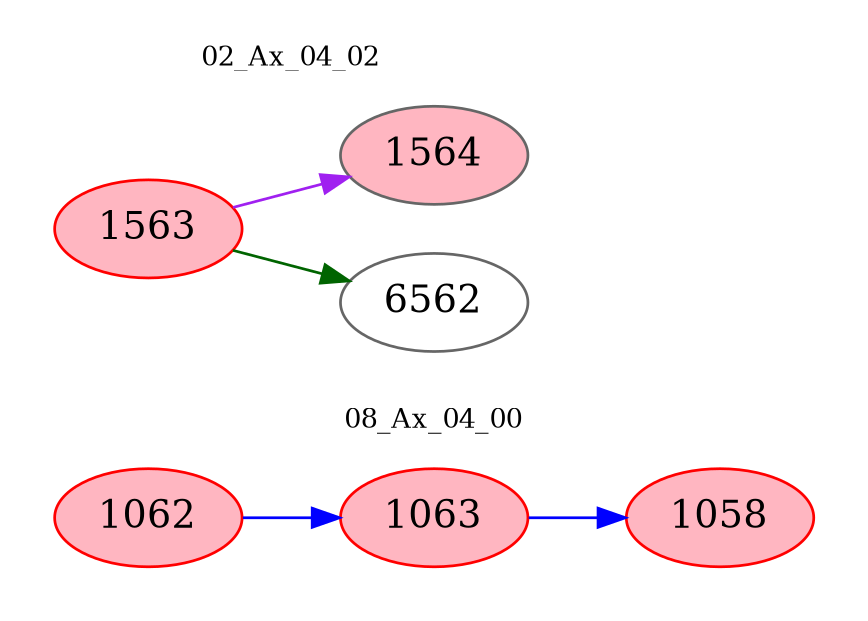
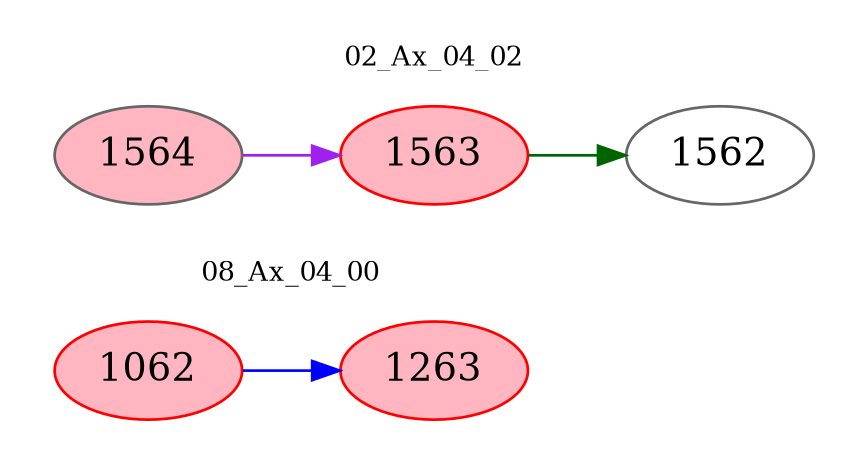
(278, 196) -> (277, 155)
(434, 302) -> (720, 155)
(434, 518) -> (434, 371)
(720, 518) -> none
